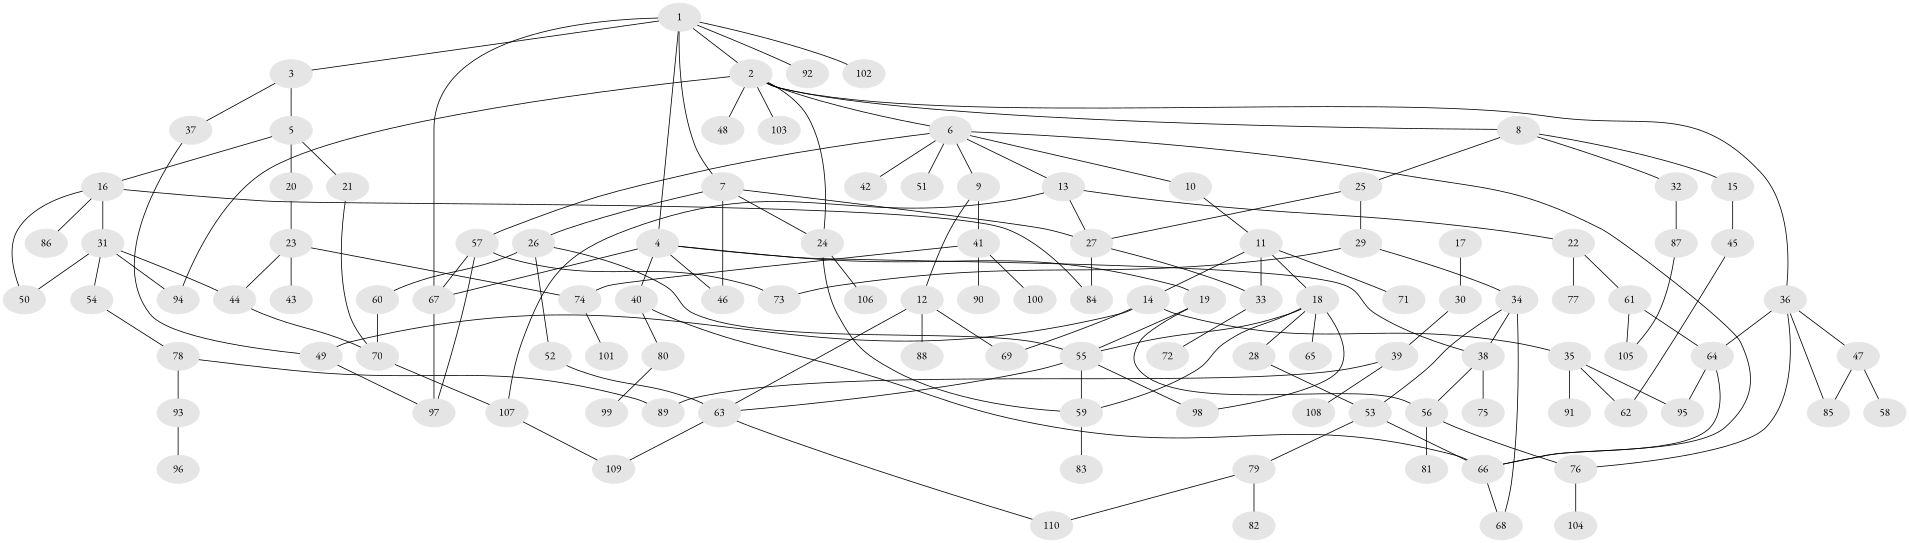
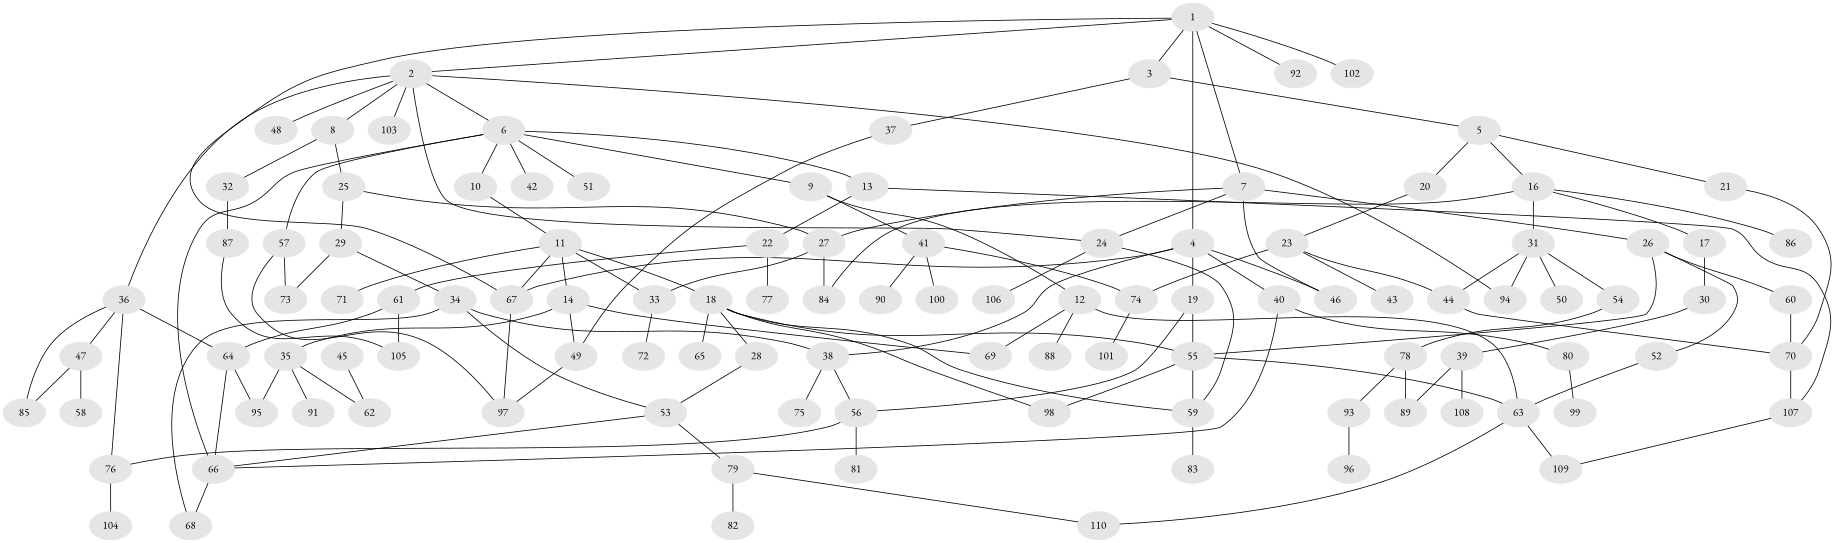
(1733, 187) -> none
(1077, 215) -> none
(23, 222) -> (1621, 211)
(460, 265) -> (535, 272)
